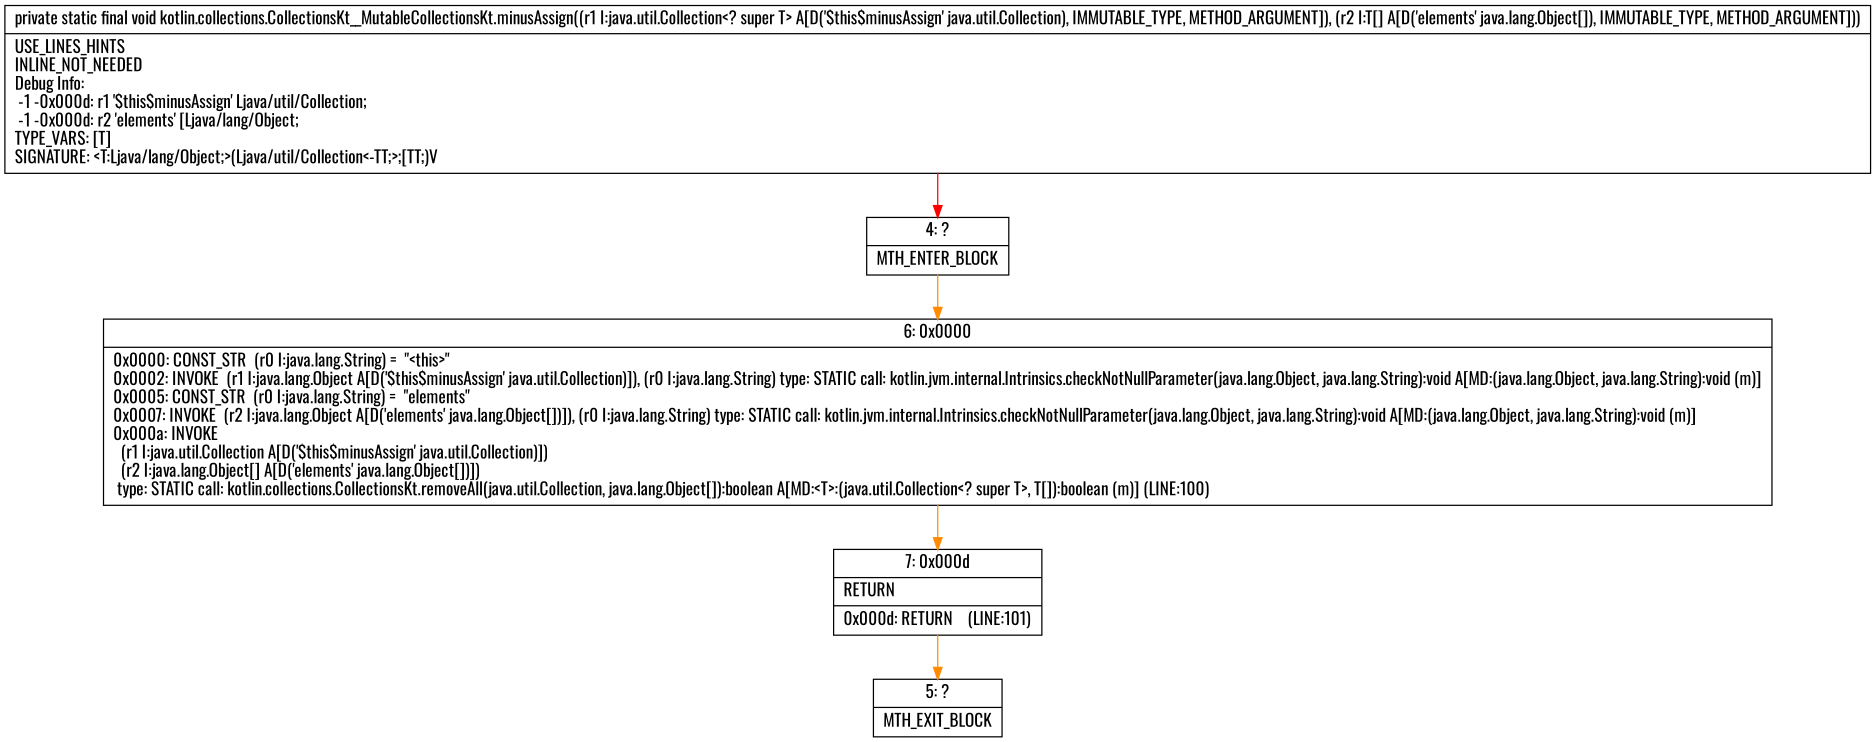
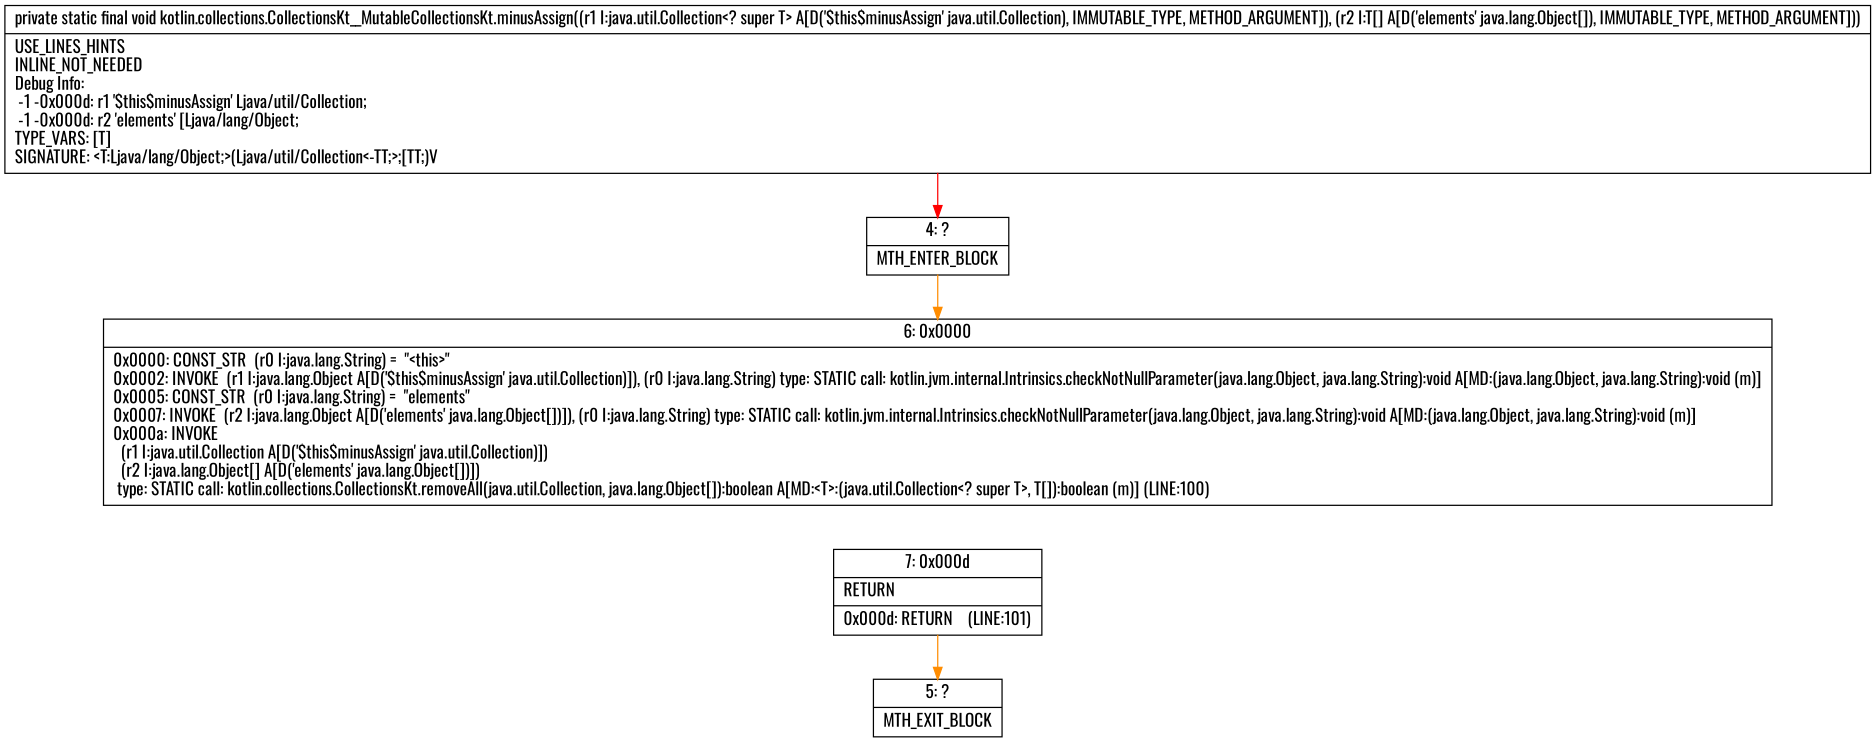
(938, 521) -> none
